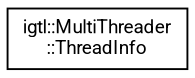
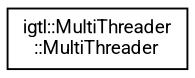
(97, 39) -> (97, 39)
